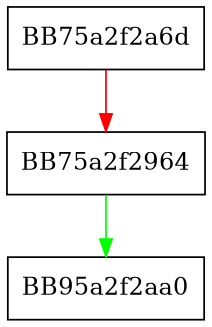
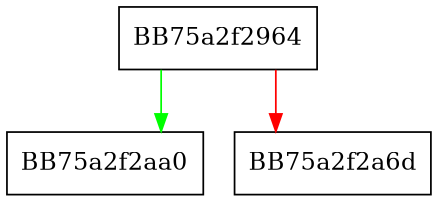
(106, 92) -> (276, 92)
(106, 288) -> (105, 163)
